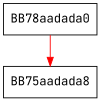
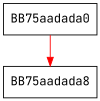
(50, 19) -> (50, 19)
